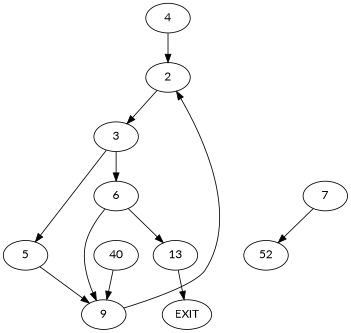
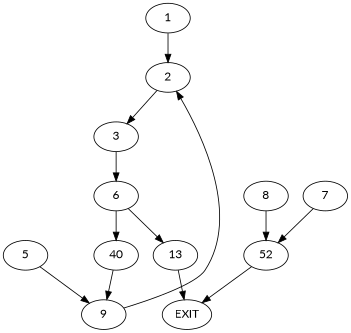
(168, 18) -> (168, 18)
(73, 193) -> none
none -> (266, 196)
(85, 249) -> (116, 222)
none -> (230, 282)
